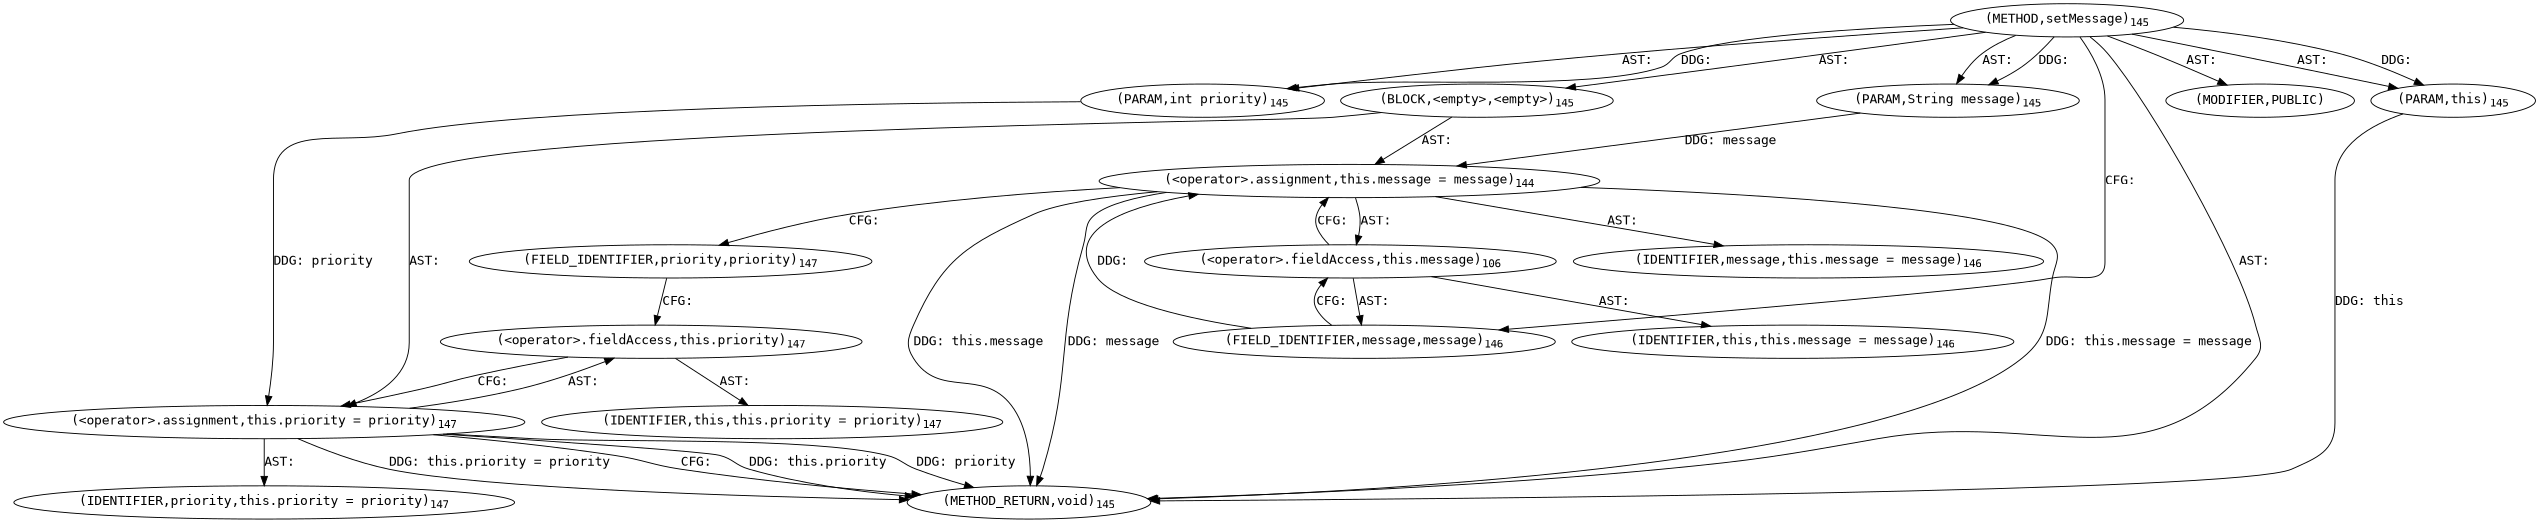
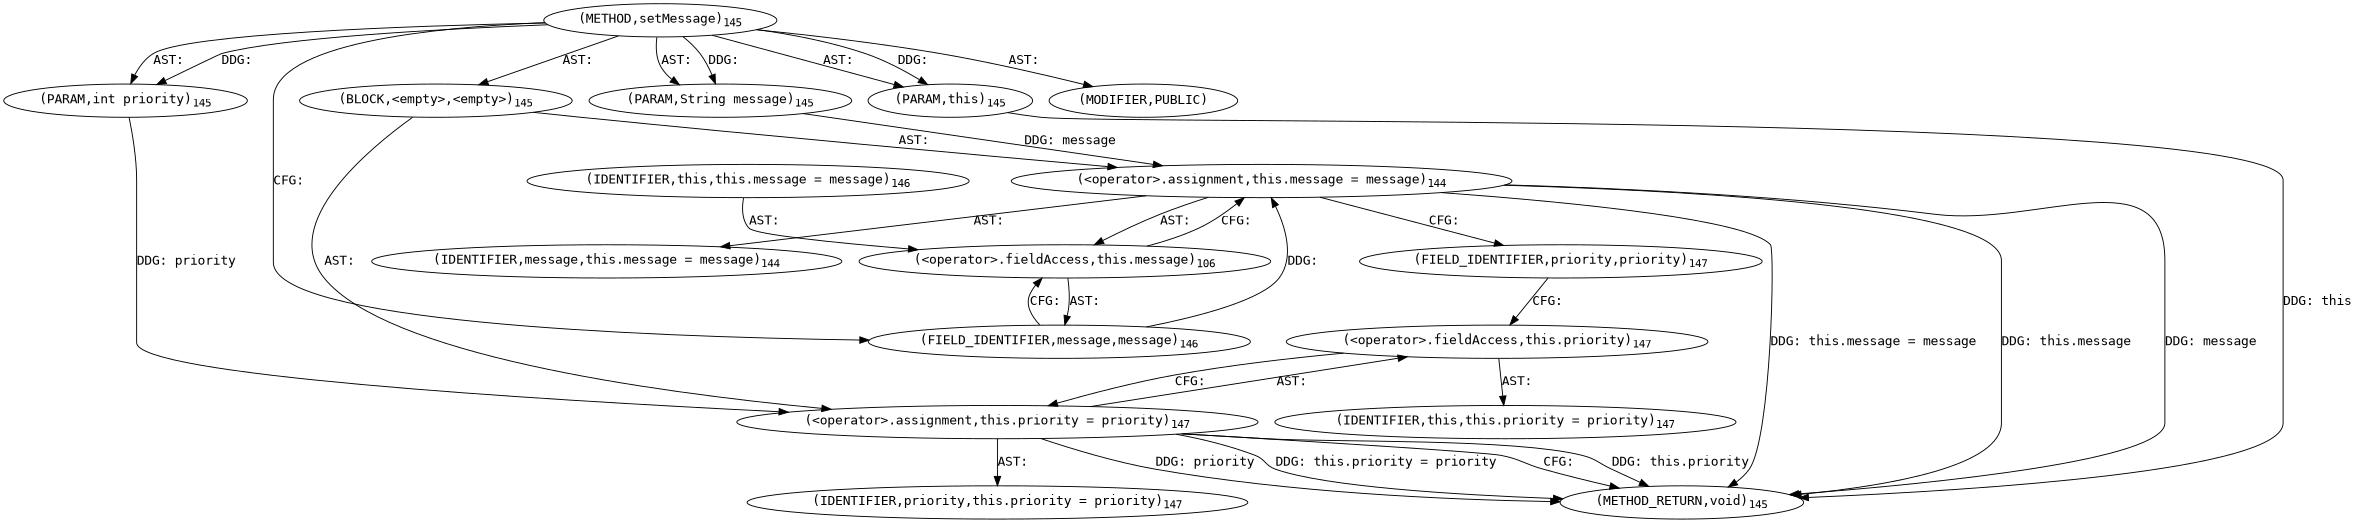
(1972, 260) -> (771, 260)
(1566, 301) -> (822, 241)
(1902, 436) -> none
